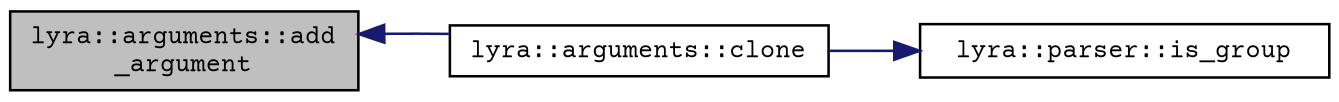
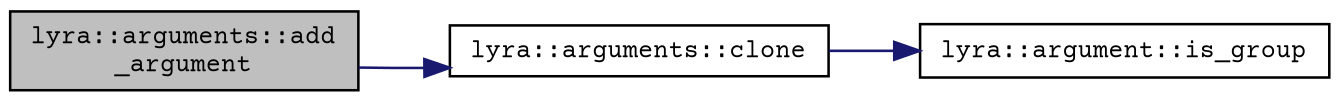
(417, 34) -> (392, 68)
(1125, 51) -> (1125, 51)
